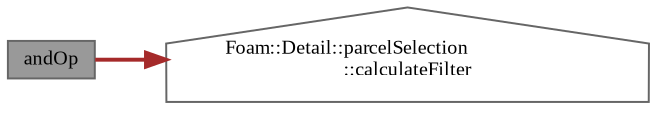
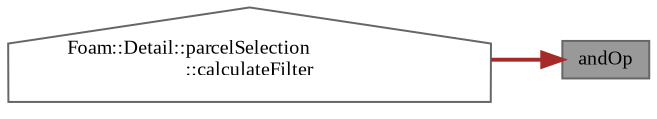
(120, 60) -> (517, 60)
